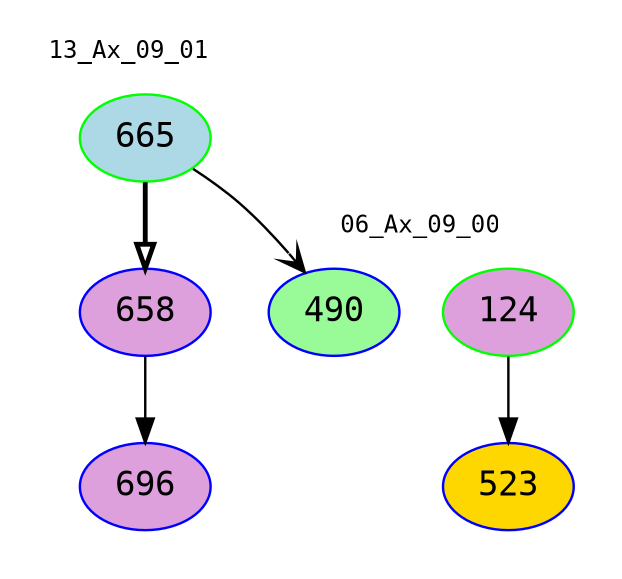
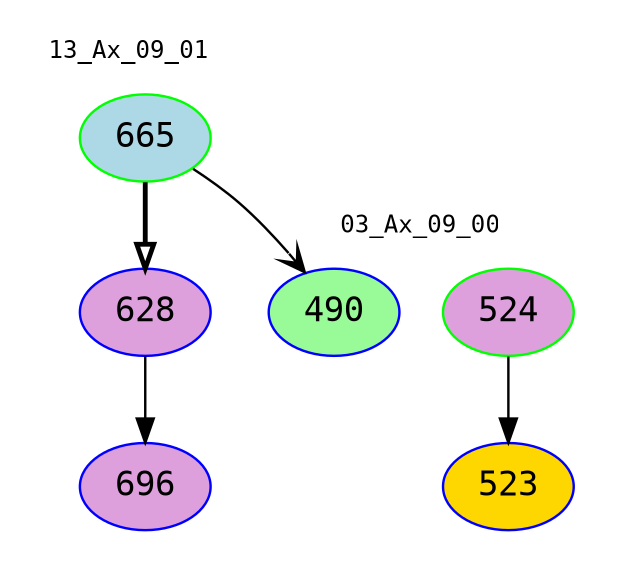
(421, 226) -> (421, 226)
(145, 312) -> (145, 312)
(508, 312) -> (508, 312)
